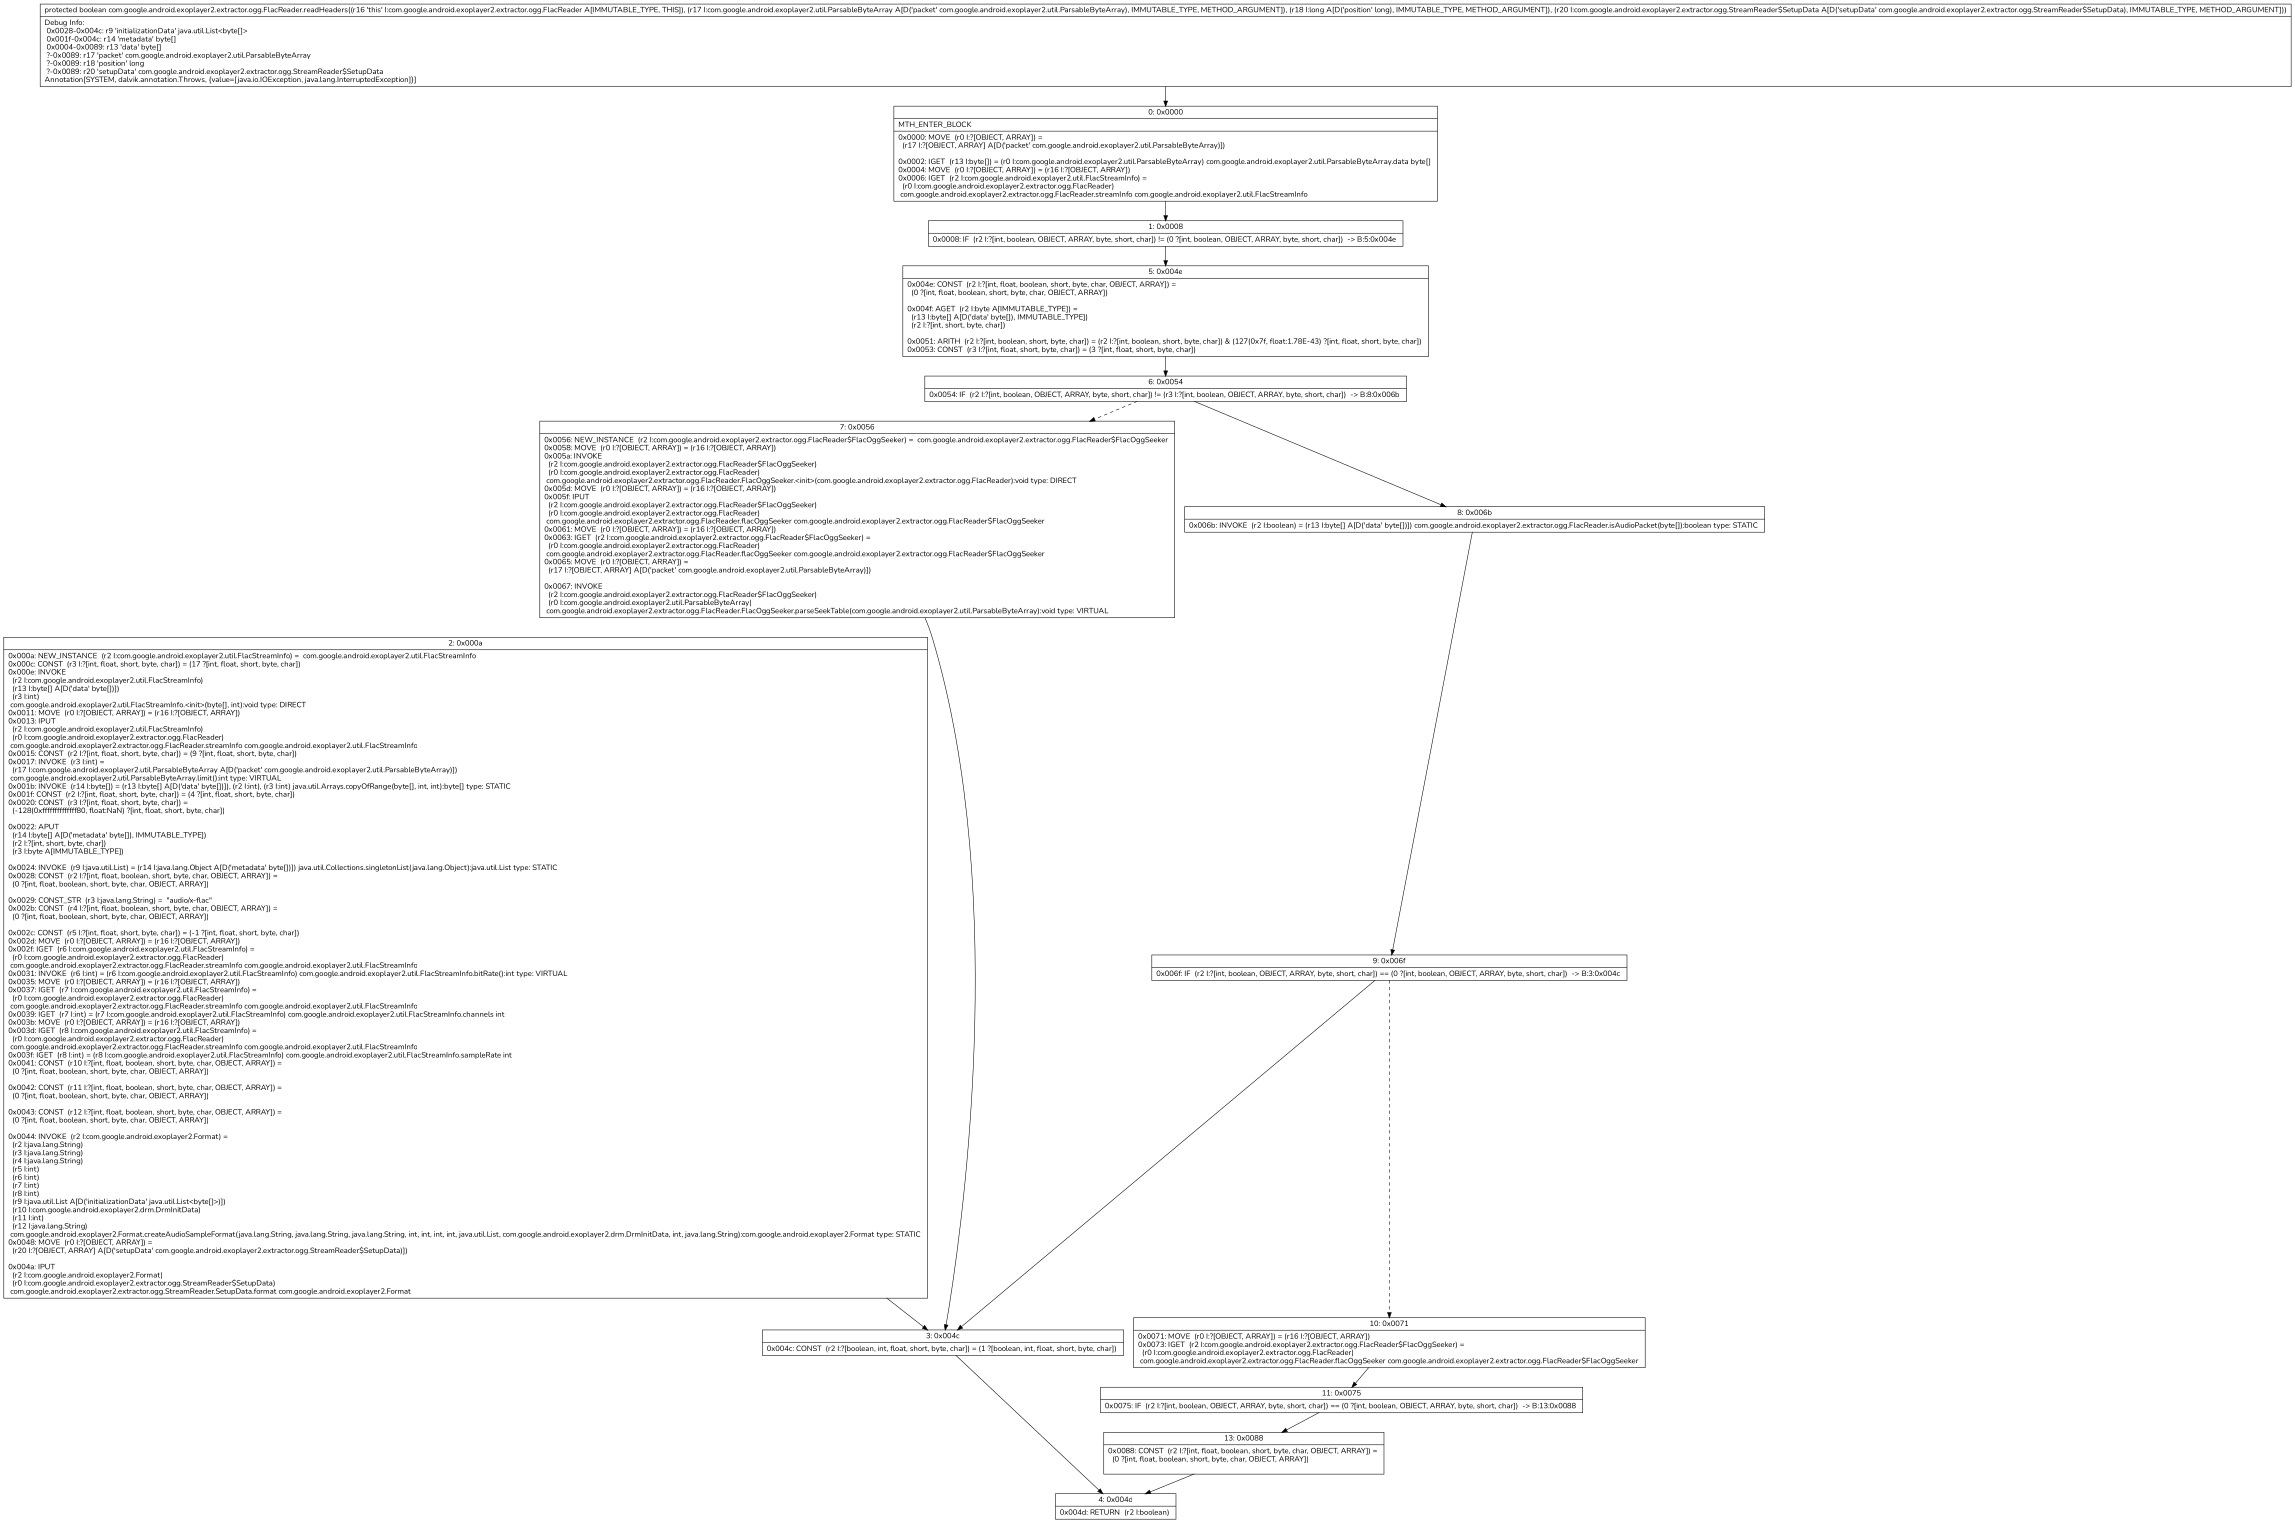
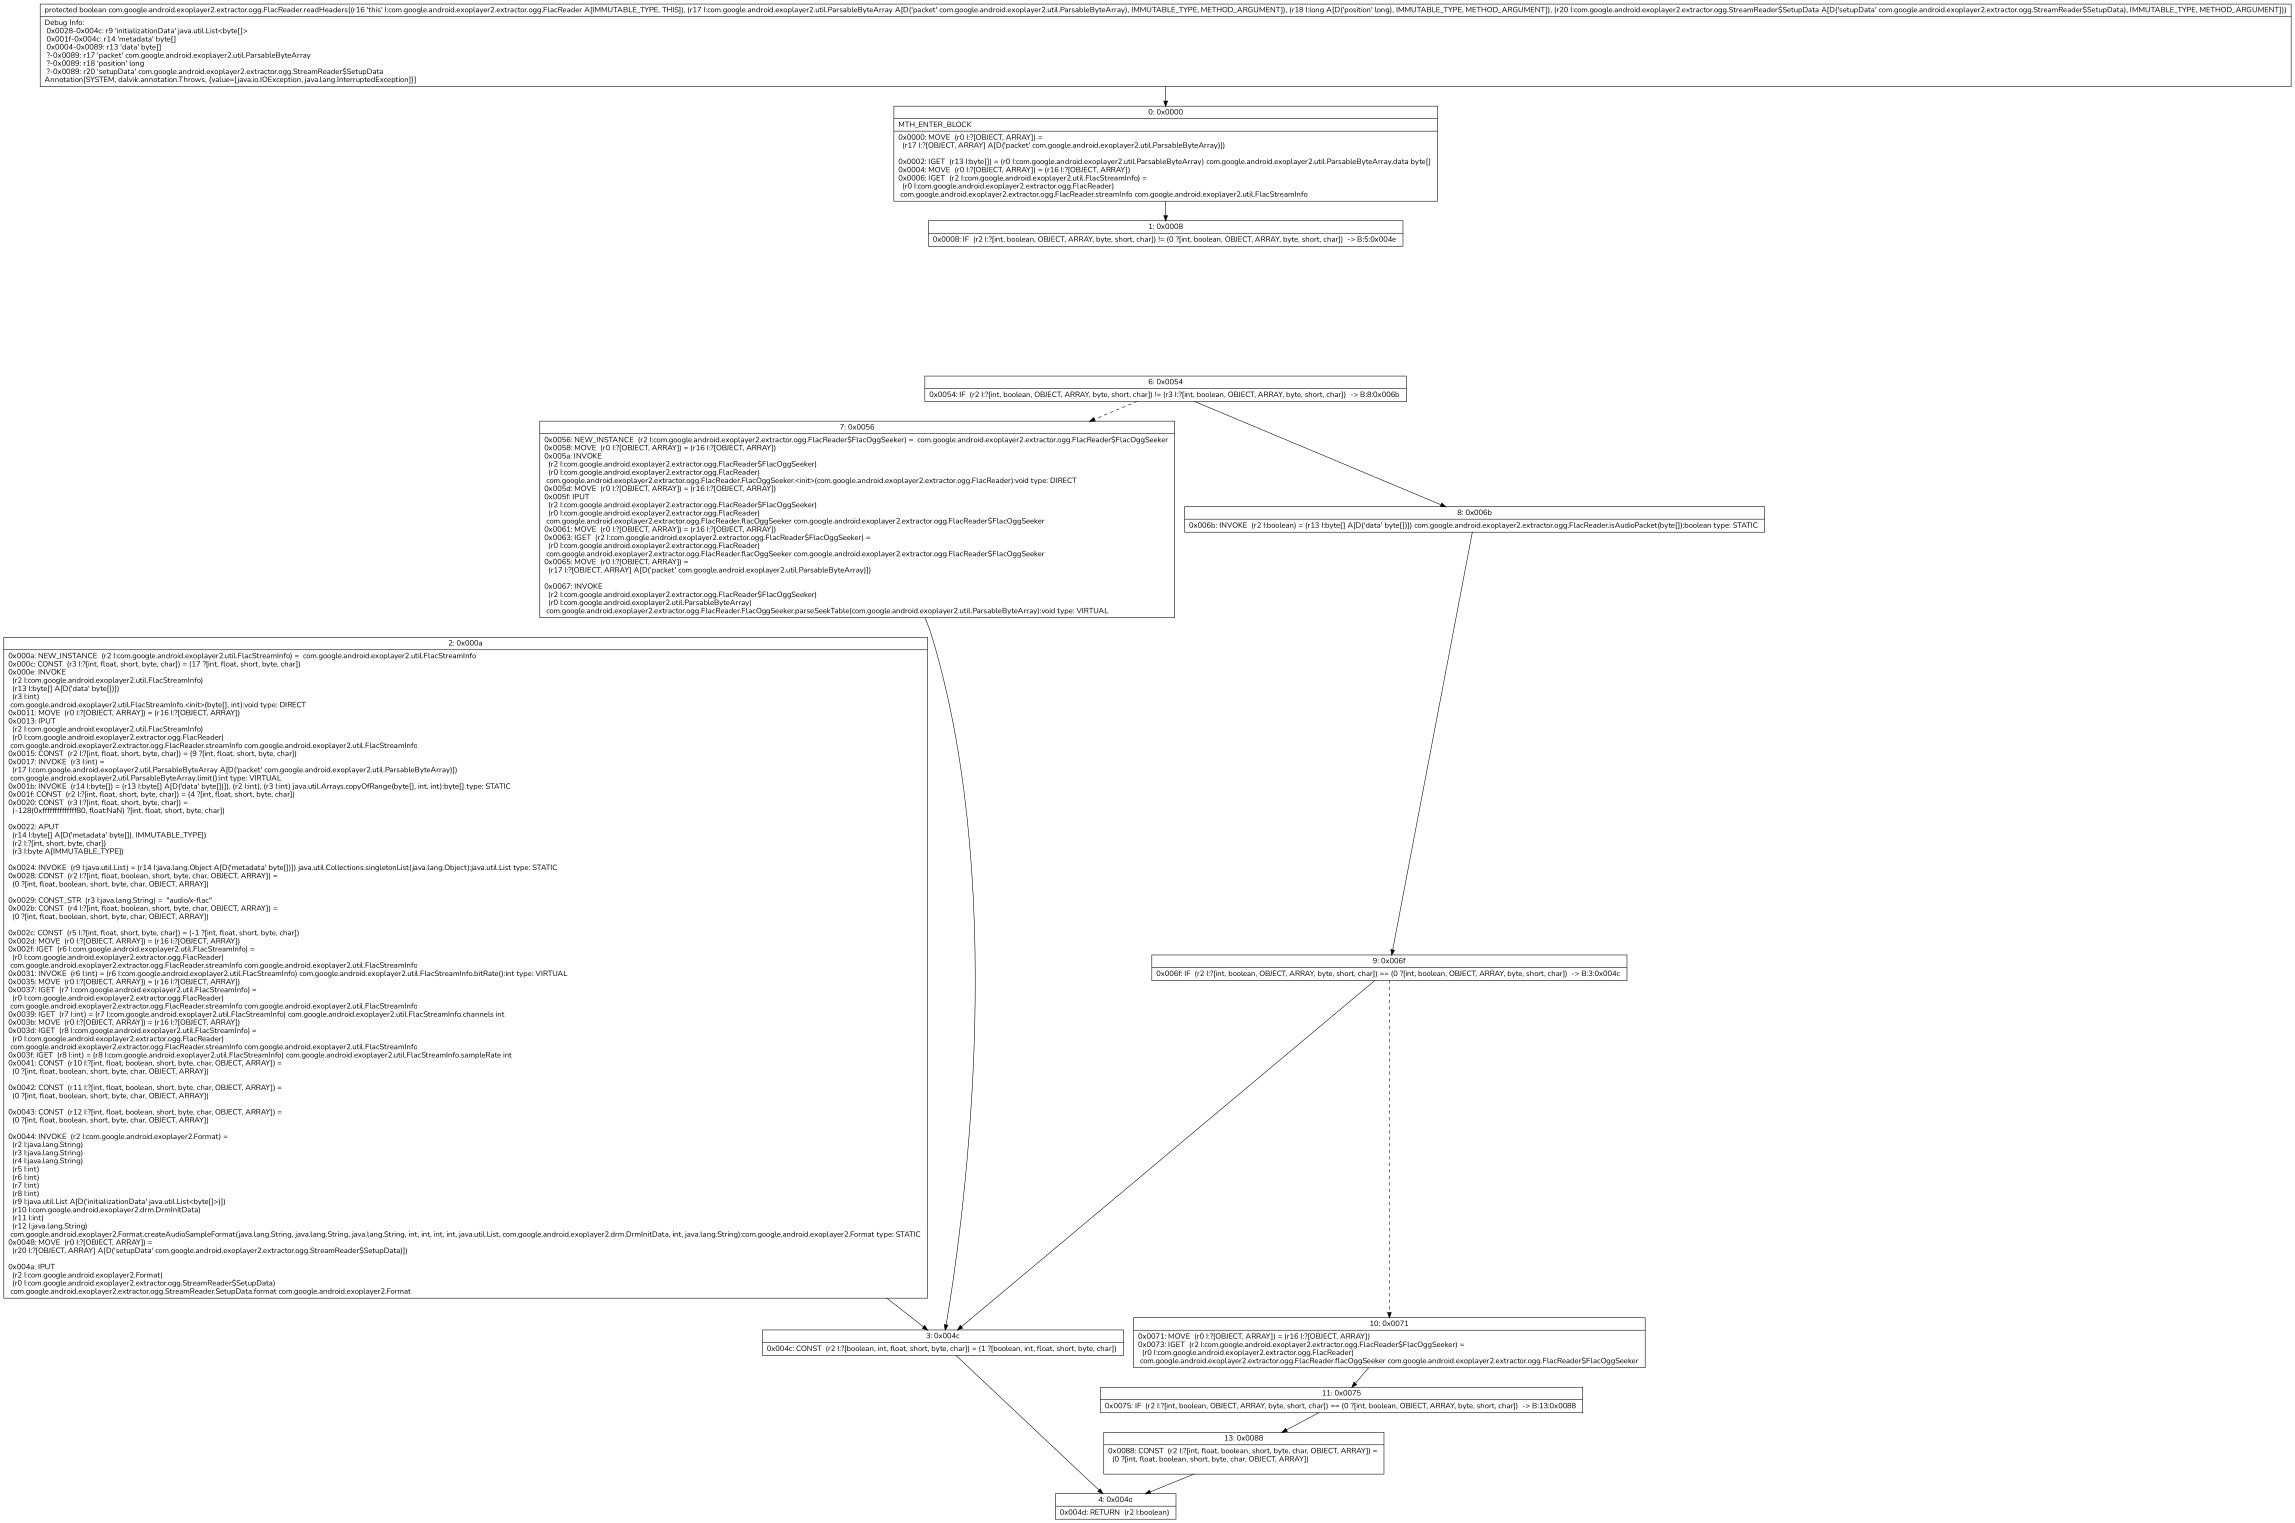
(1166, 311) -> none
